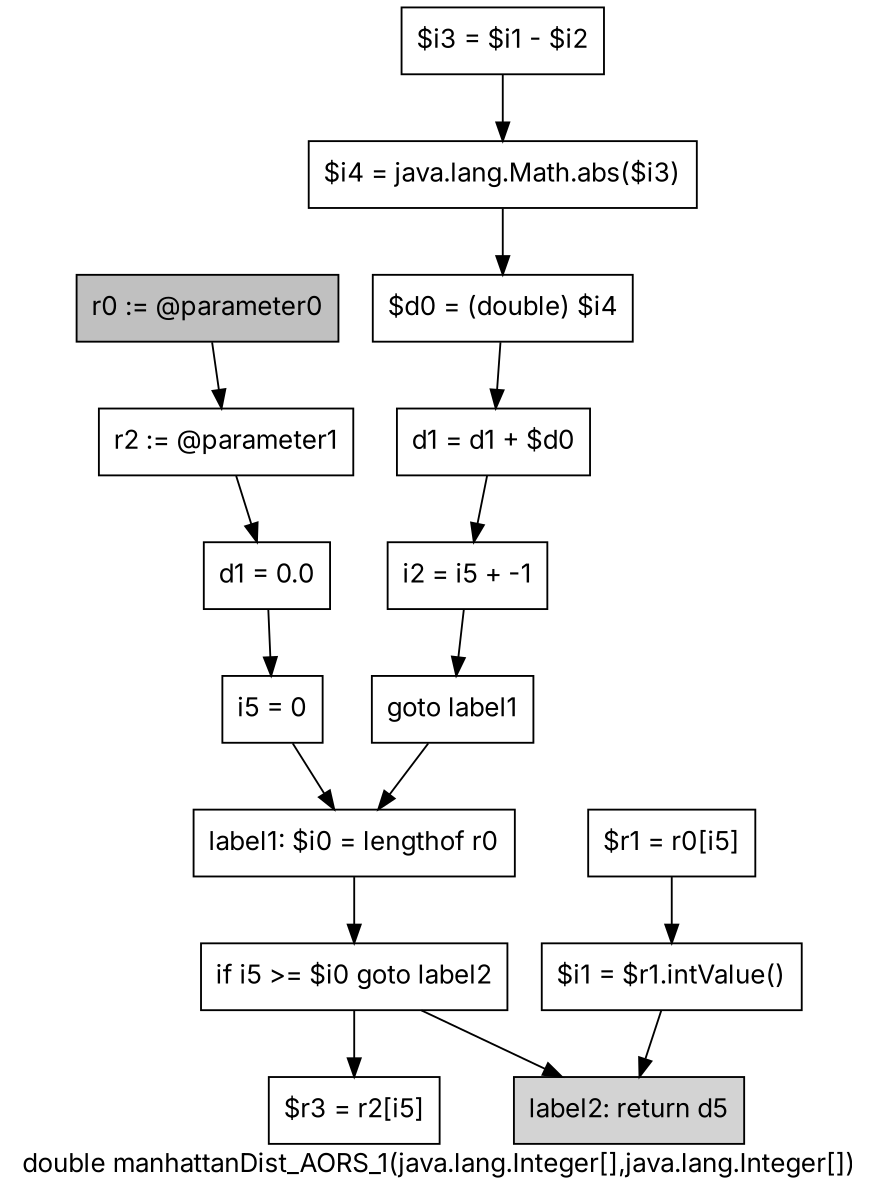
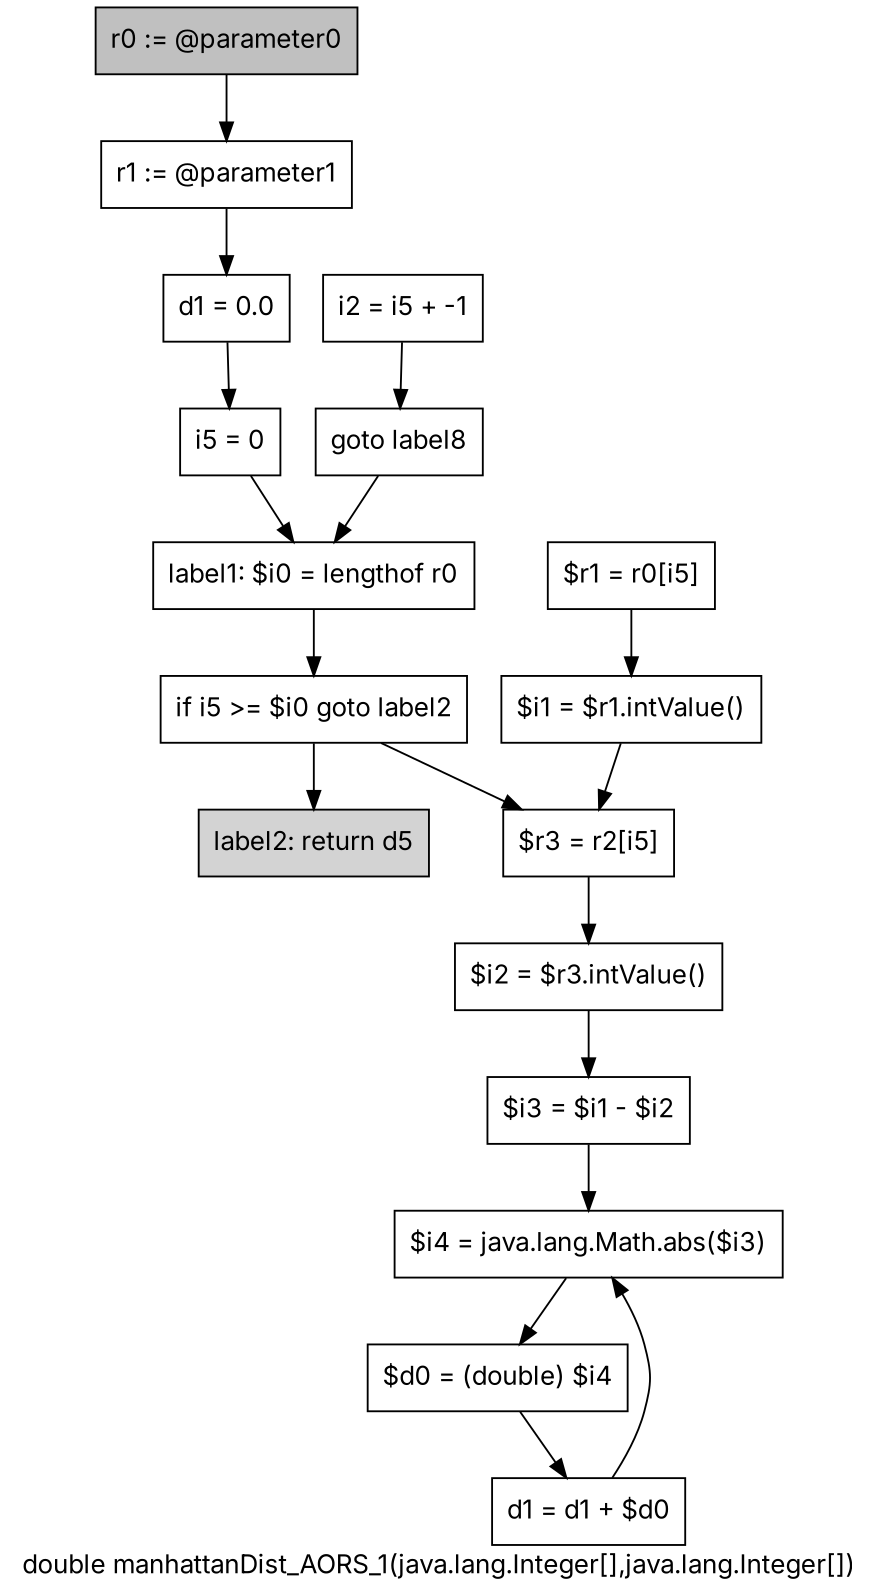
(226, 442) -> (227, 175)
(482, 500) -> (649, 1387)
(453, 709) -> (399, 442)
none -> (589, 977)
(653, 1035) -> (613, 767)
